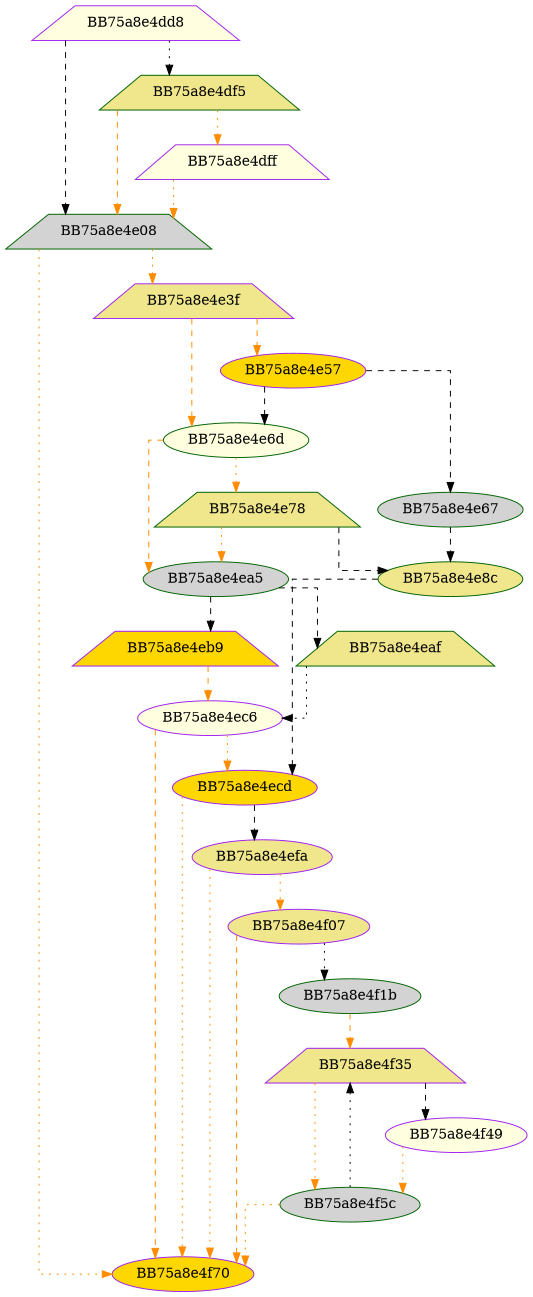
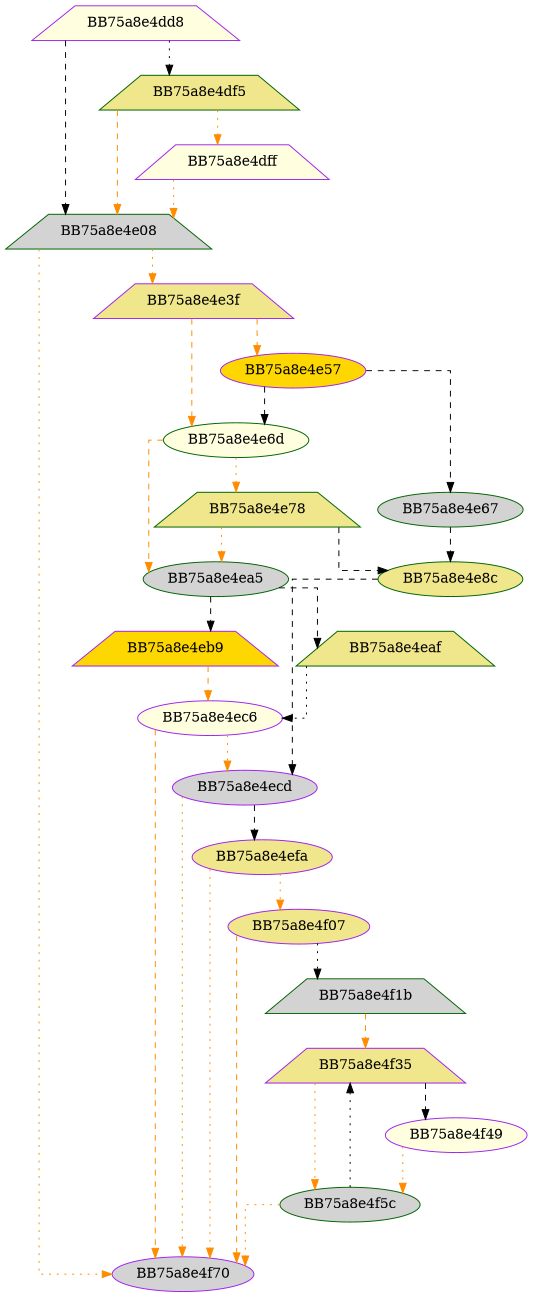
(245, 788) -> (245, 788)
(350, 996) -> (365, 996)
(183, 1274) -> (183, 1274)
